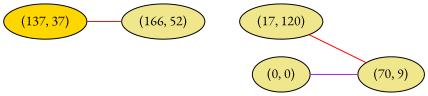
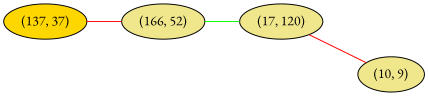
none -> (222, 22)
(281, 74) -> none
(391, 74) -> (391, 74)
